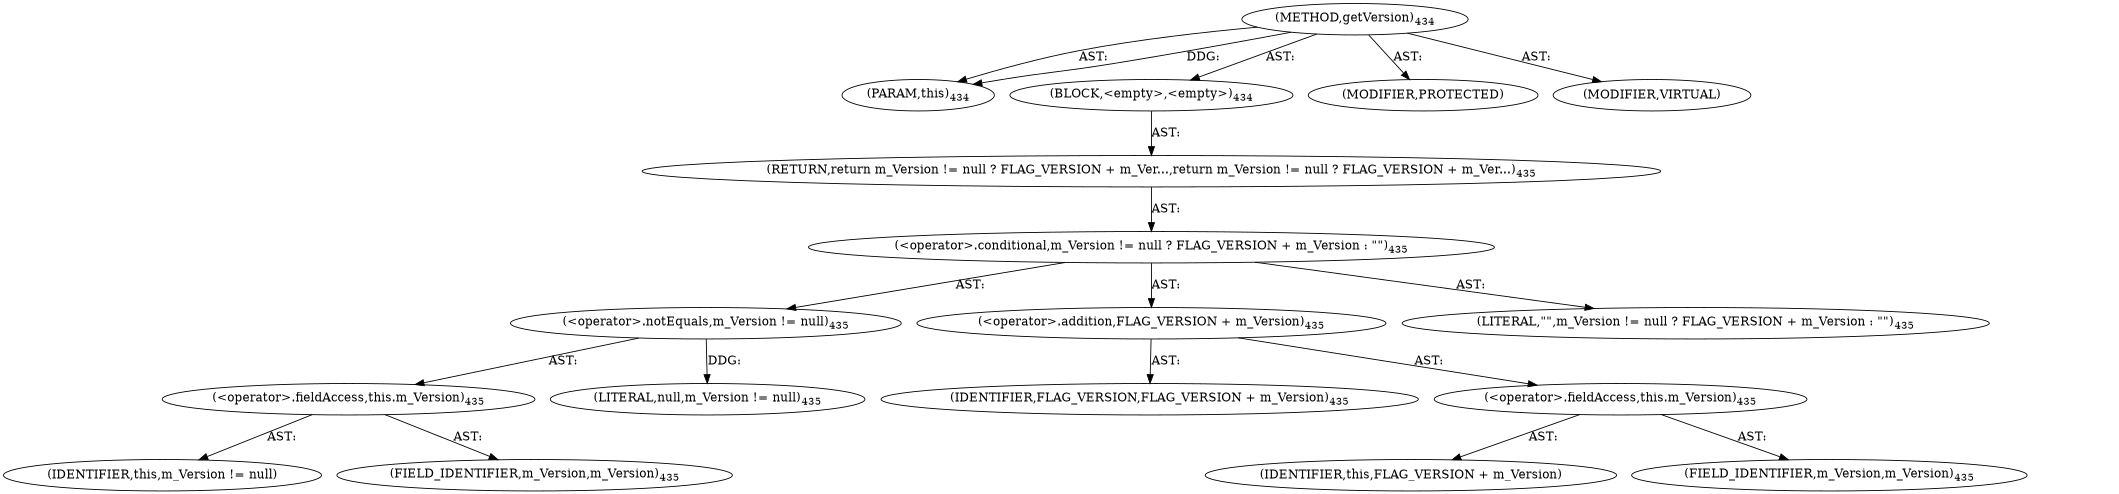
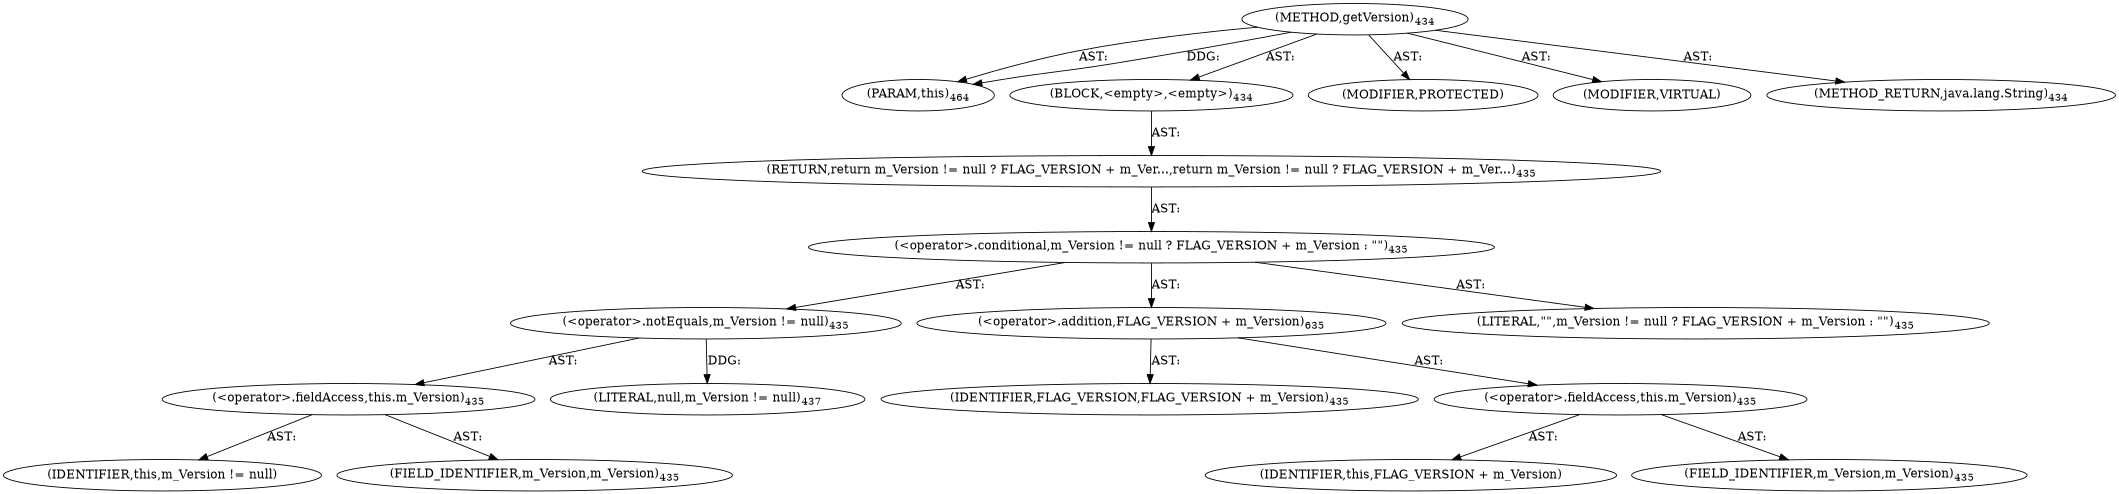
(960, 94) -> (960, 94)
none -> (1941, 95)
(1315, 322) -> (1315, 322)
(812, 398) -> (812, 398)
